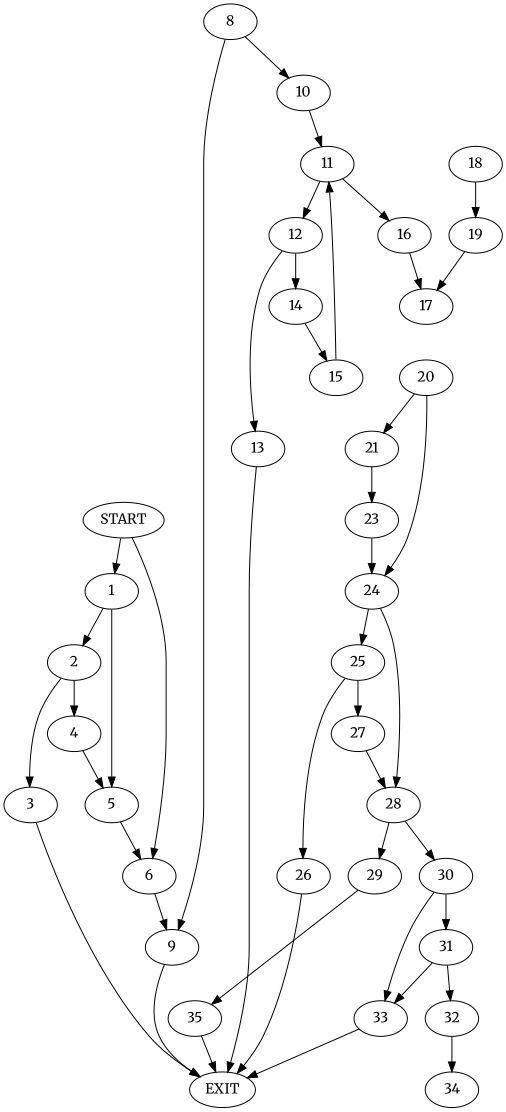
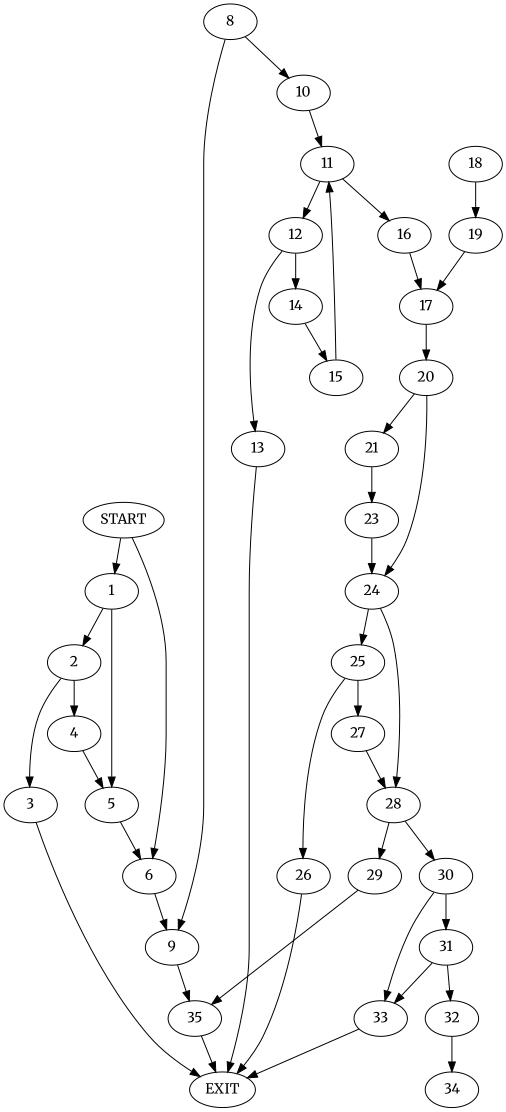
none -> (426, 337)
(155, 1024) -> (182, 978)
